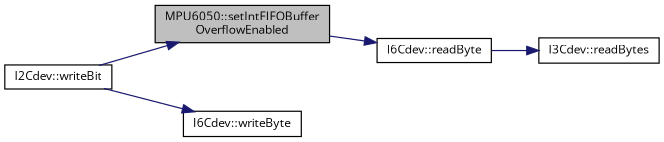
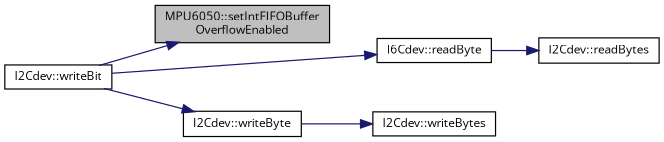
(347, 39) -> (238, 64)
(599, 51) -> (599, 51)
(242, 124) -> (242, 124)
none -> (434, 124)
